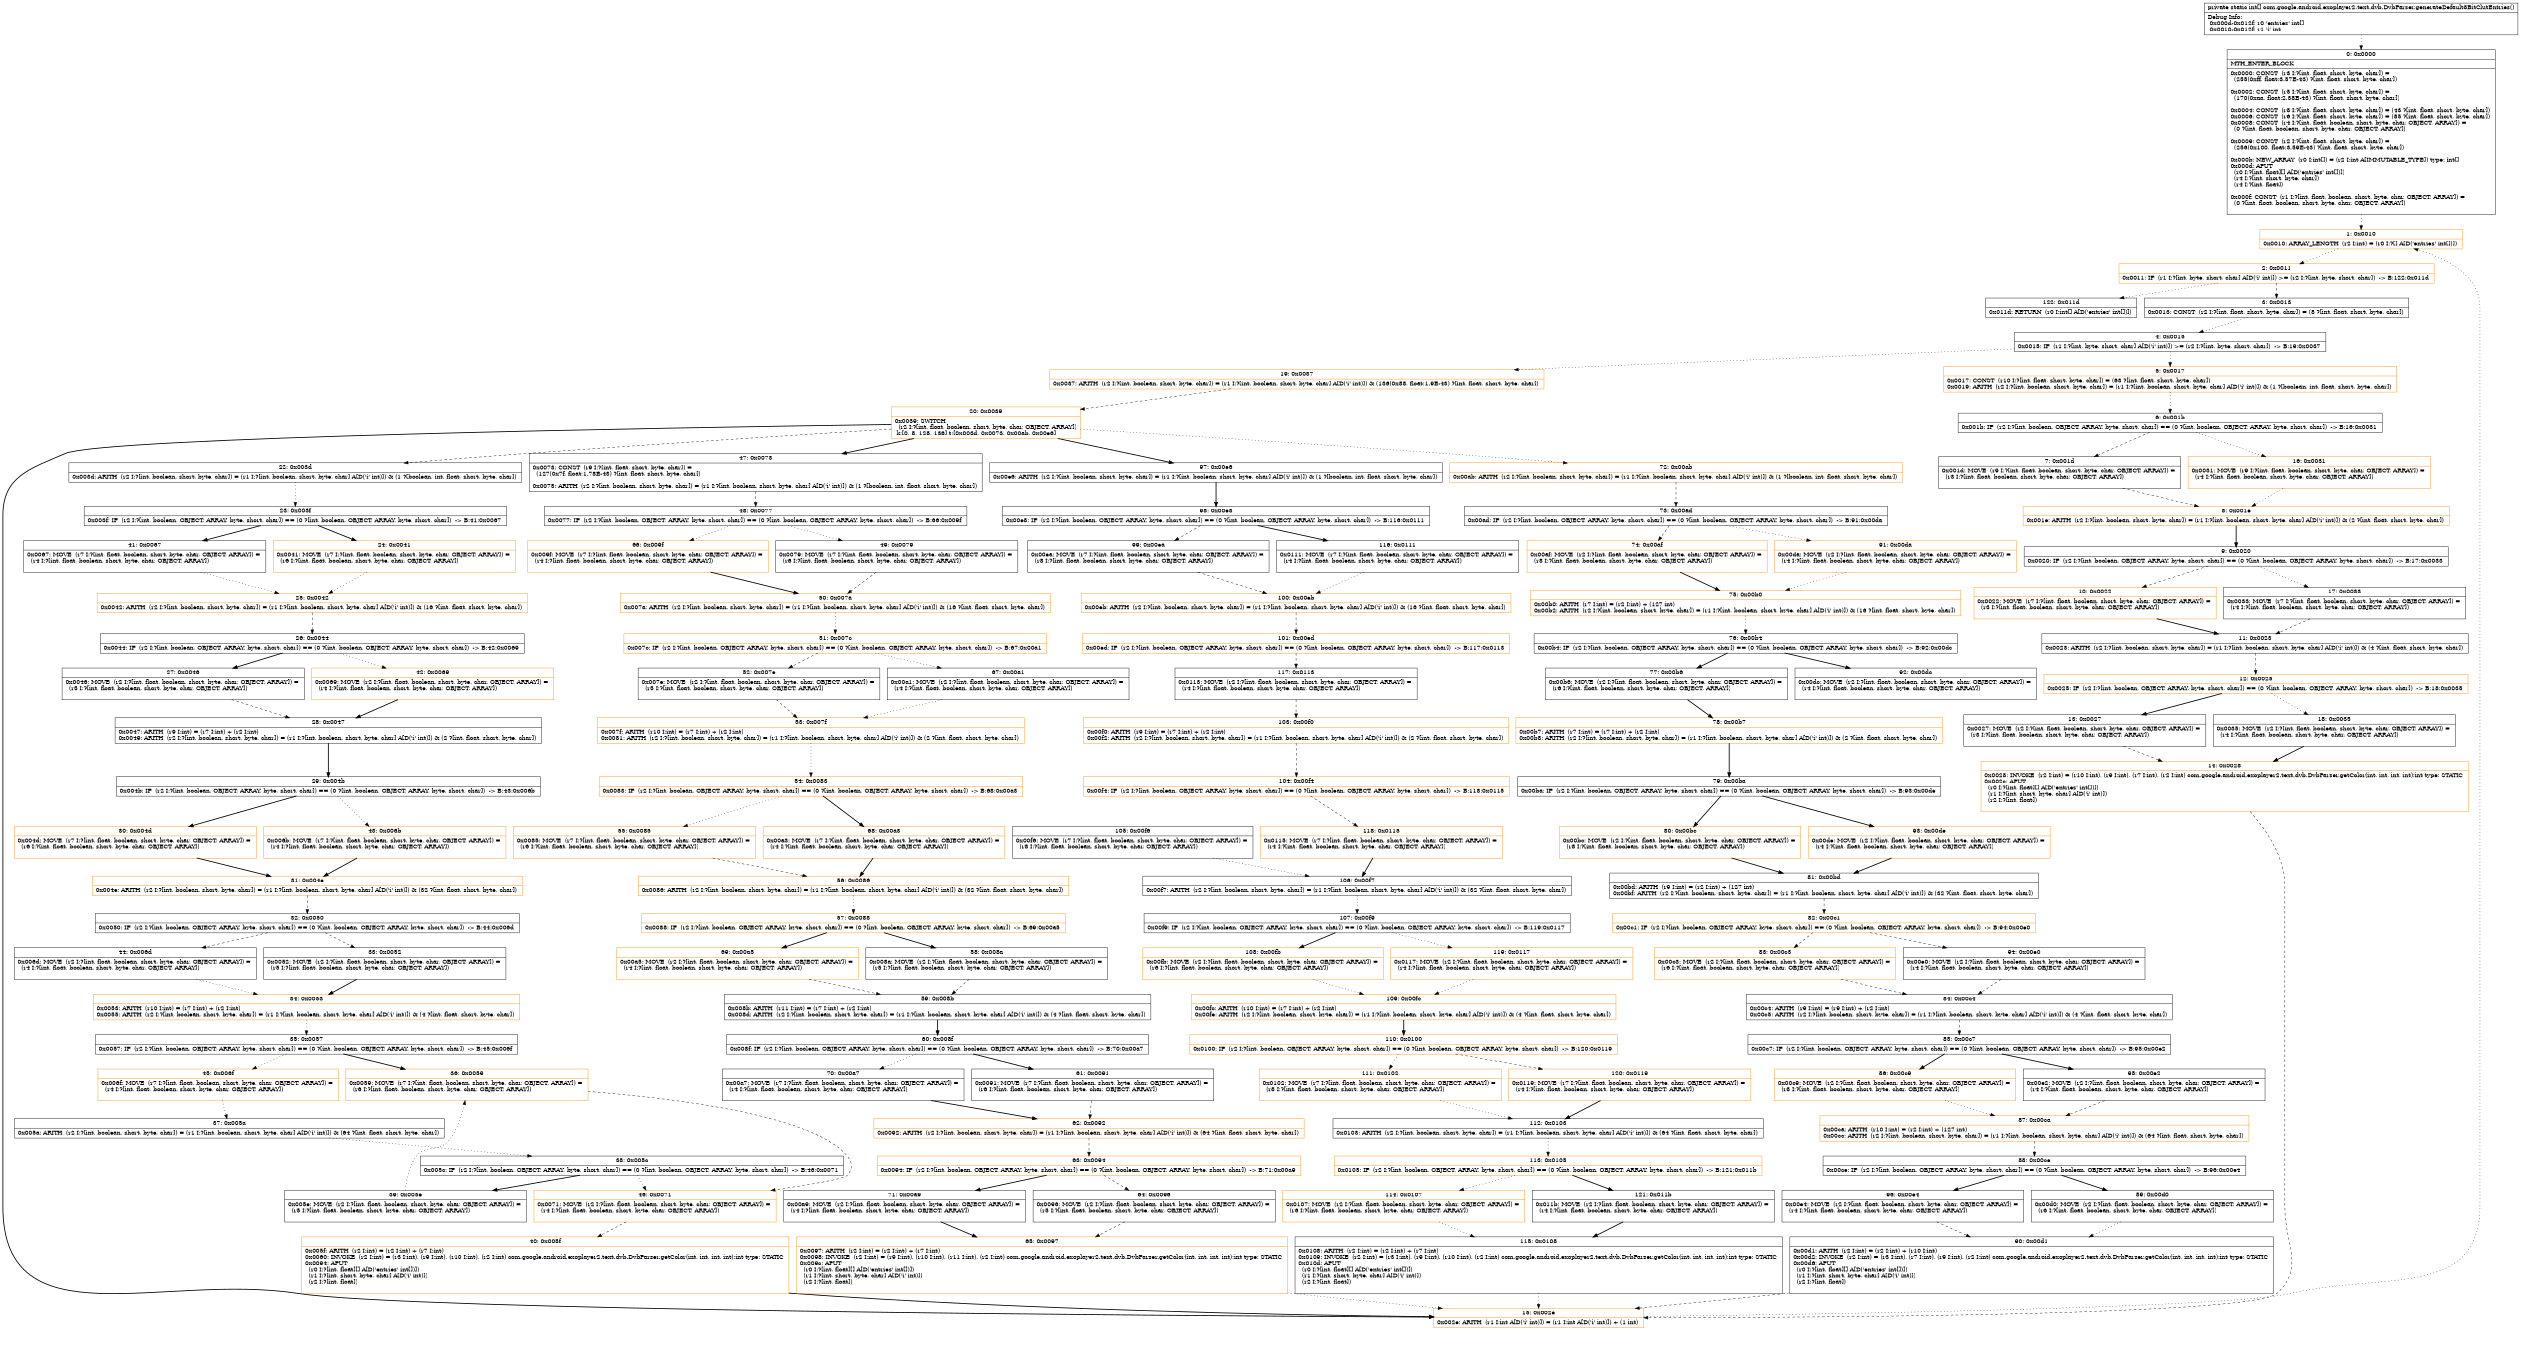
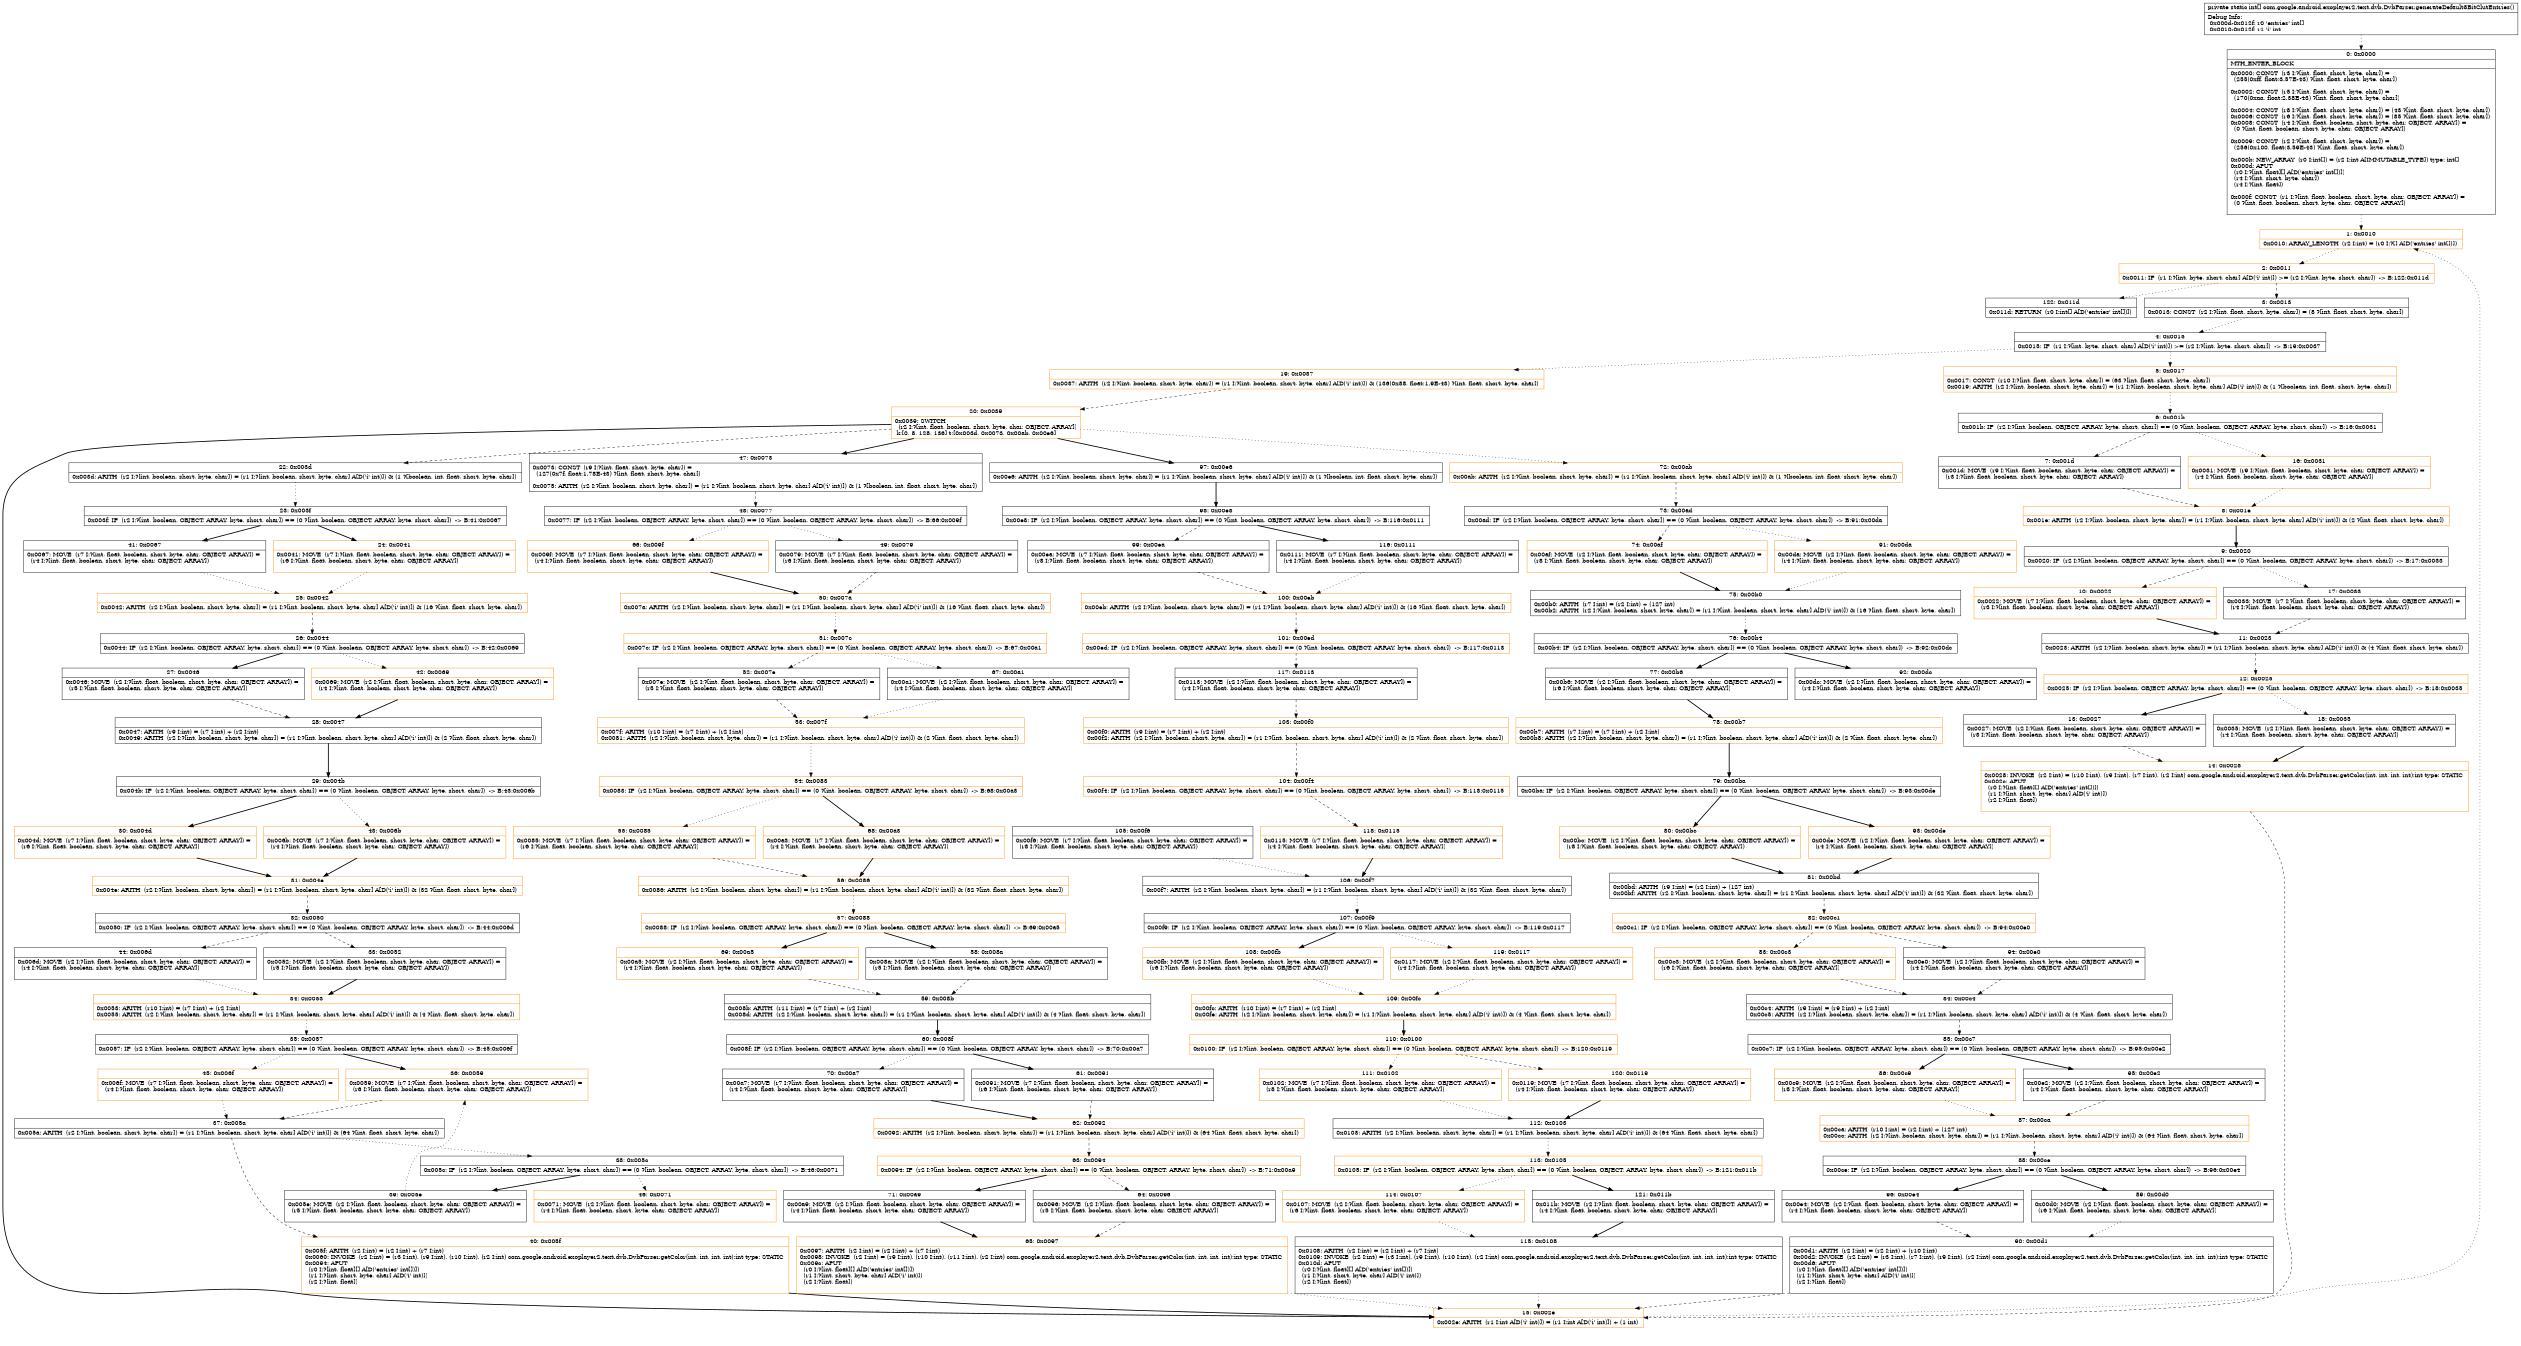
(1746, 603) -> (1746, 603)
(769, 1118) -> (333, 1109)
(614, 1228) -> (259, 1199)
